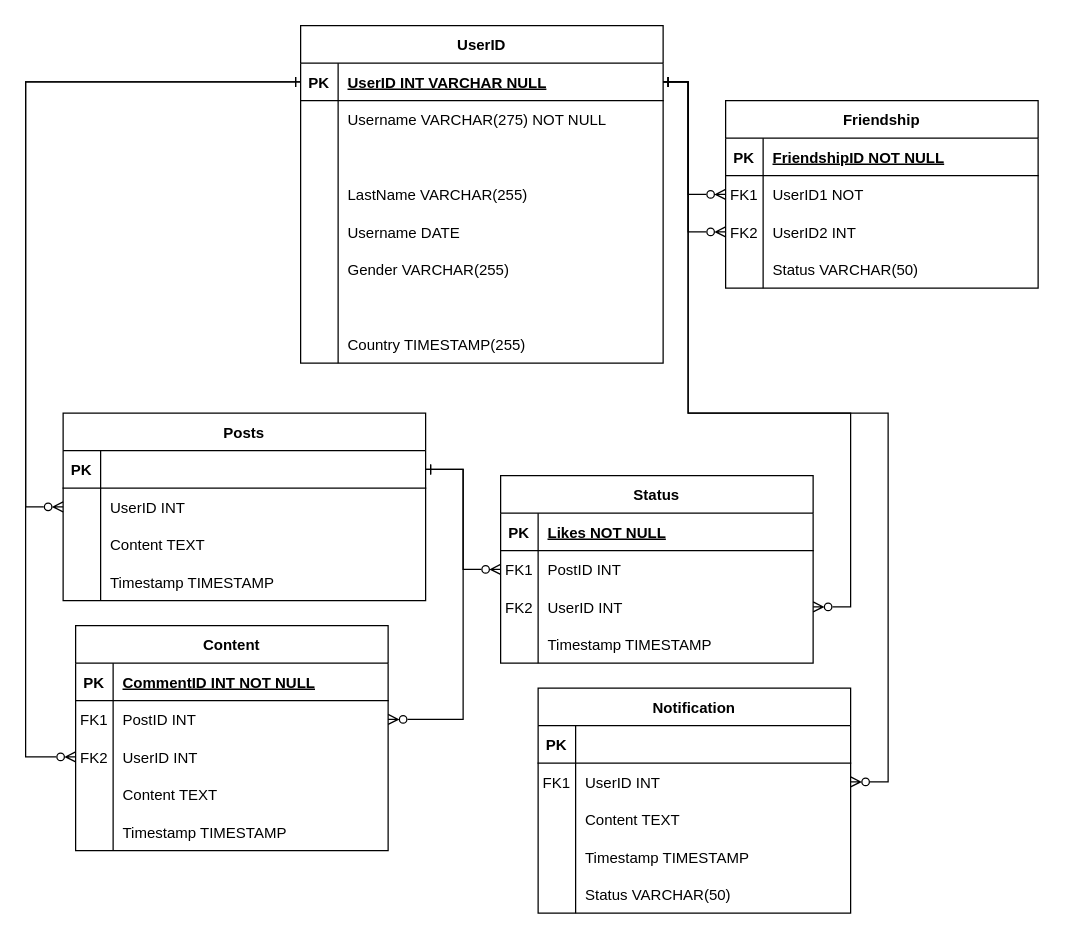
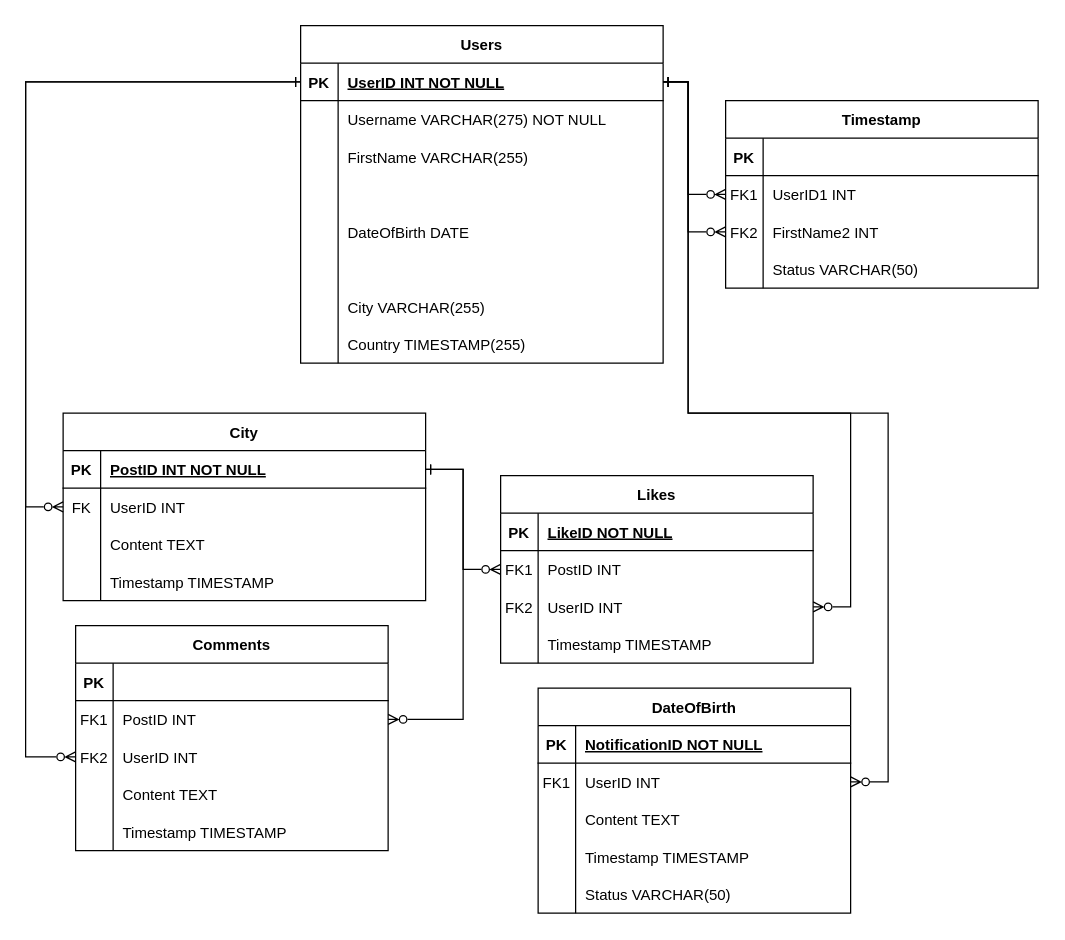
(481, 45) -> (481, 45)
(440, 83) -> (423, 83)
(881, 120) -> (881, 120)
none -> (501, 157)
(901, 157) -> none
(501, 194) -> none
(817, 195) -> (817, 195)
(400, 233) -> (411, 233)
(817, 233) -> (827, 233)
(501, 269) -> none
none -> (501, 307)
(244, 433) -> (244, 433)
none -> (263, 469)
(656, 495) -> (656, 495)
none -> (82, 507)
(600, 533) -> (605, 533)
(231, 645) -> (231, 645)
(251, 682) -> none
(694, 708) -> (694, 708)
none -> (713, 744)
